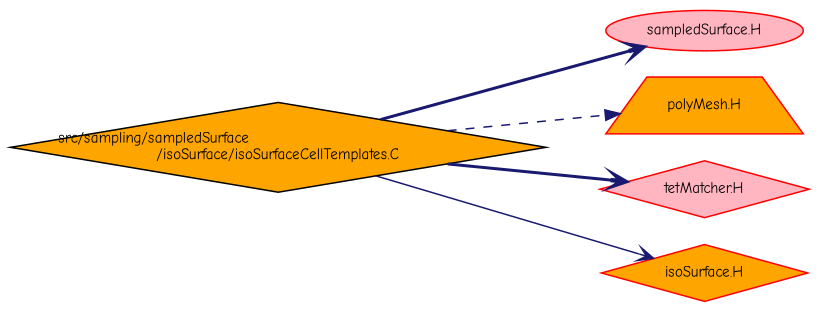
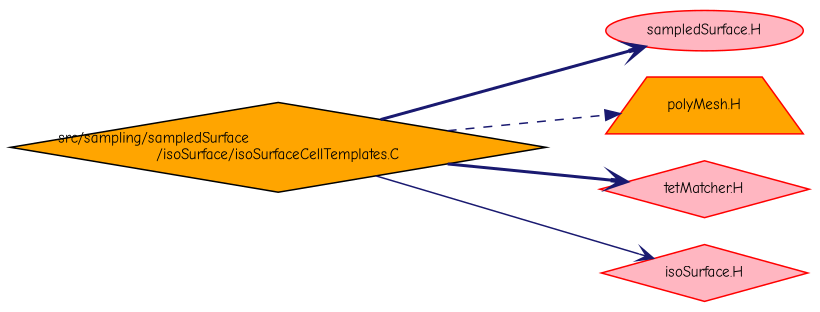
(705, 273) -> (705, 273)
